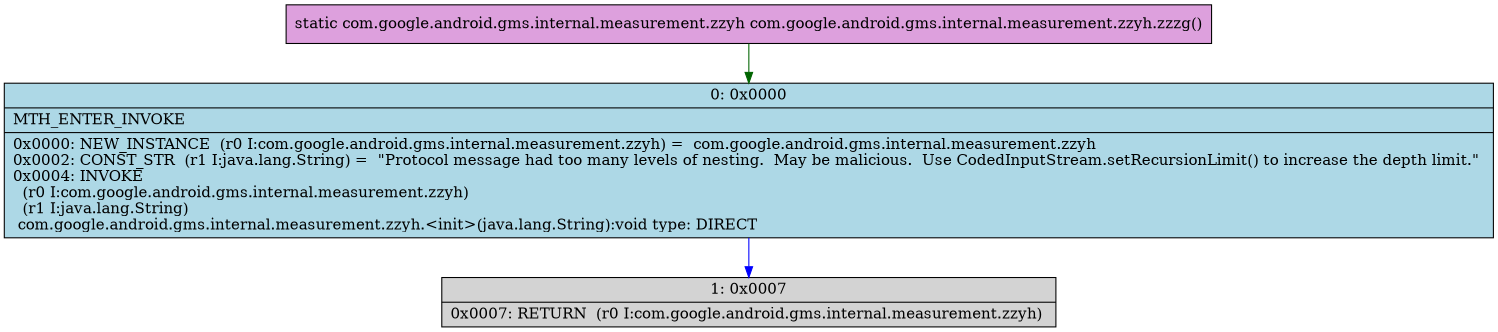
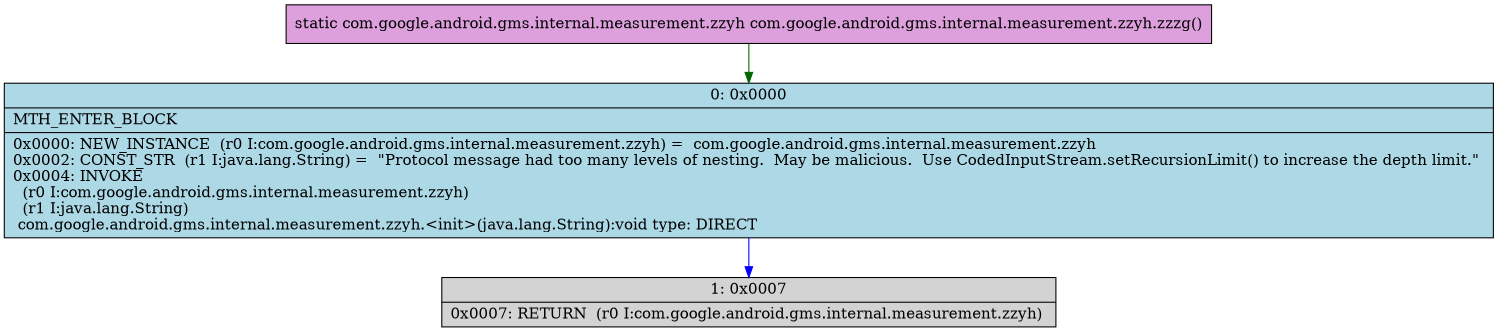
(99, 120) -> (96, 120)
